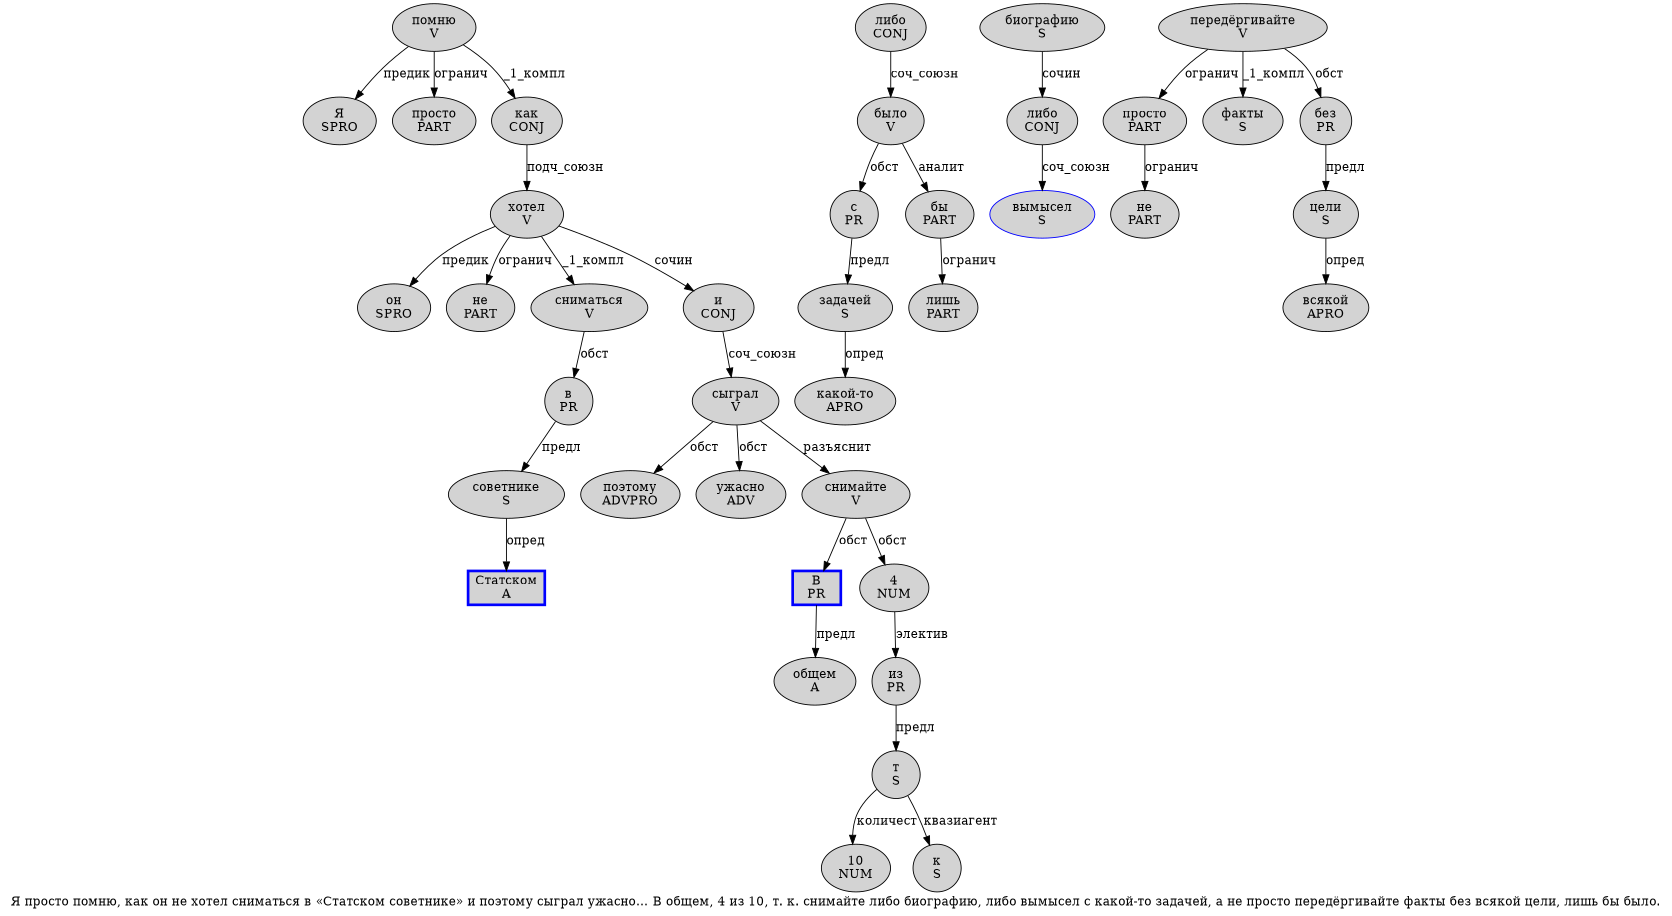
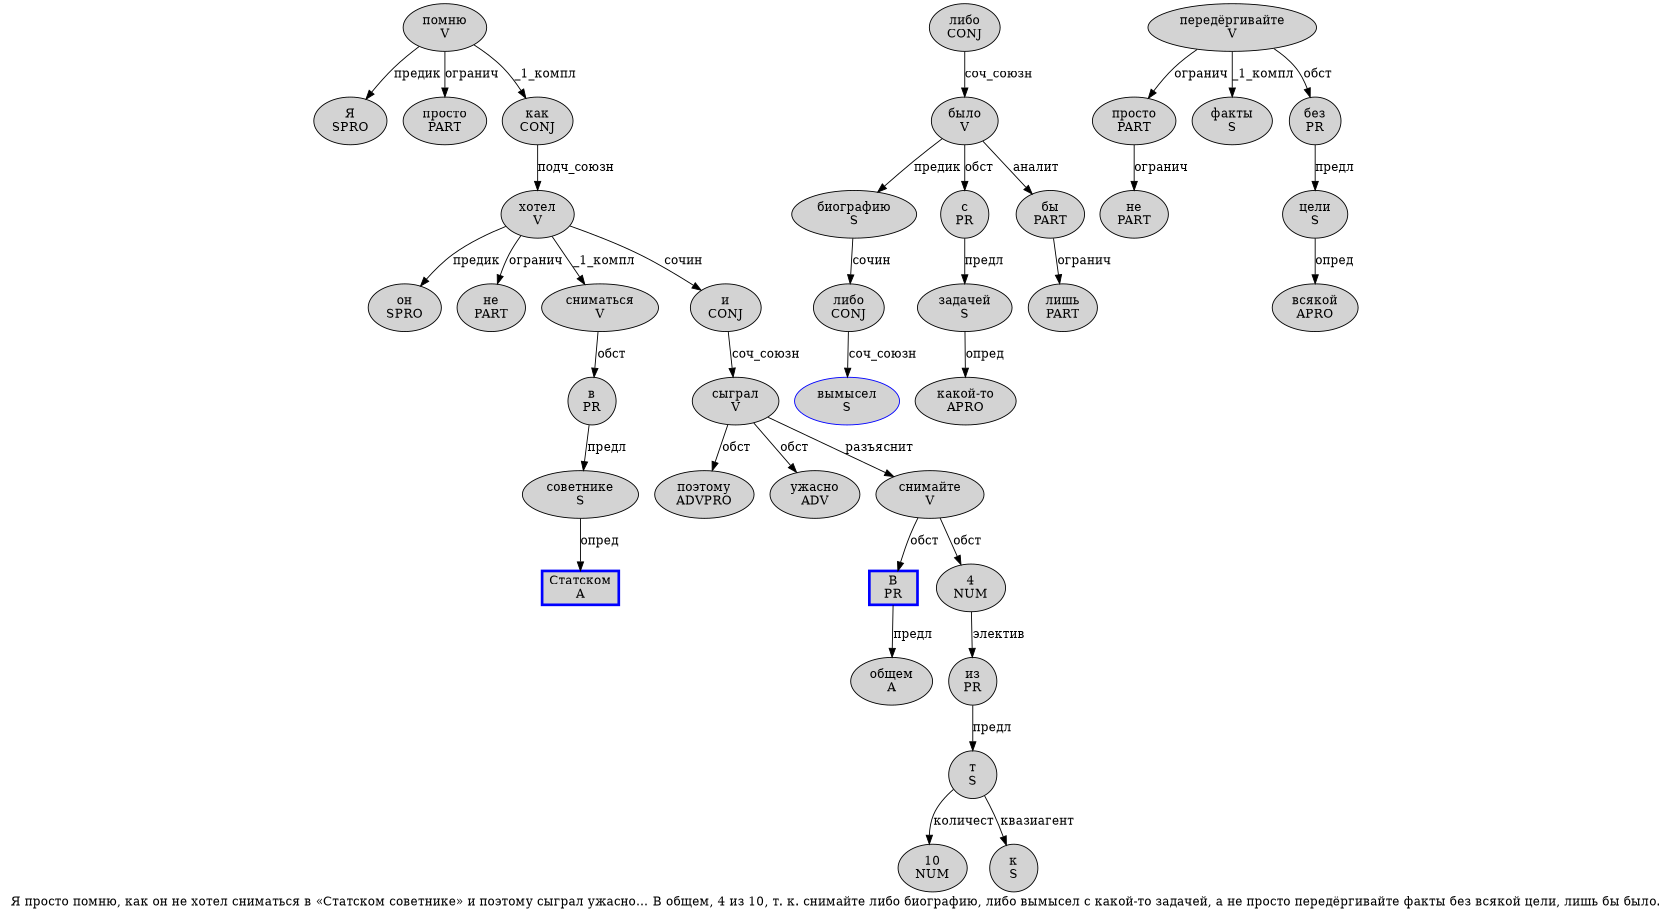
none -> (913, 162)
